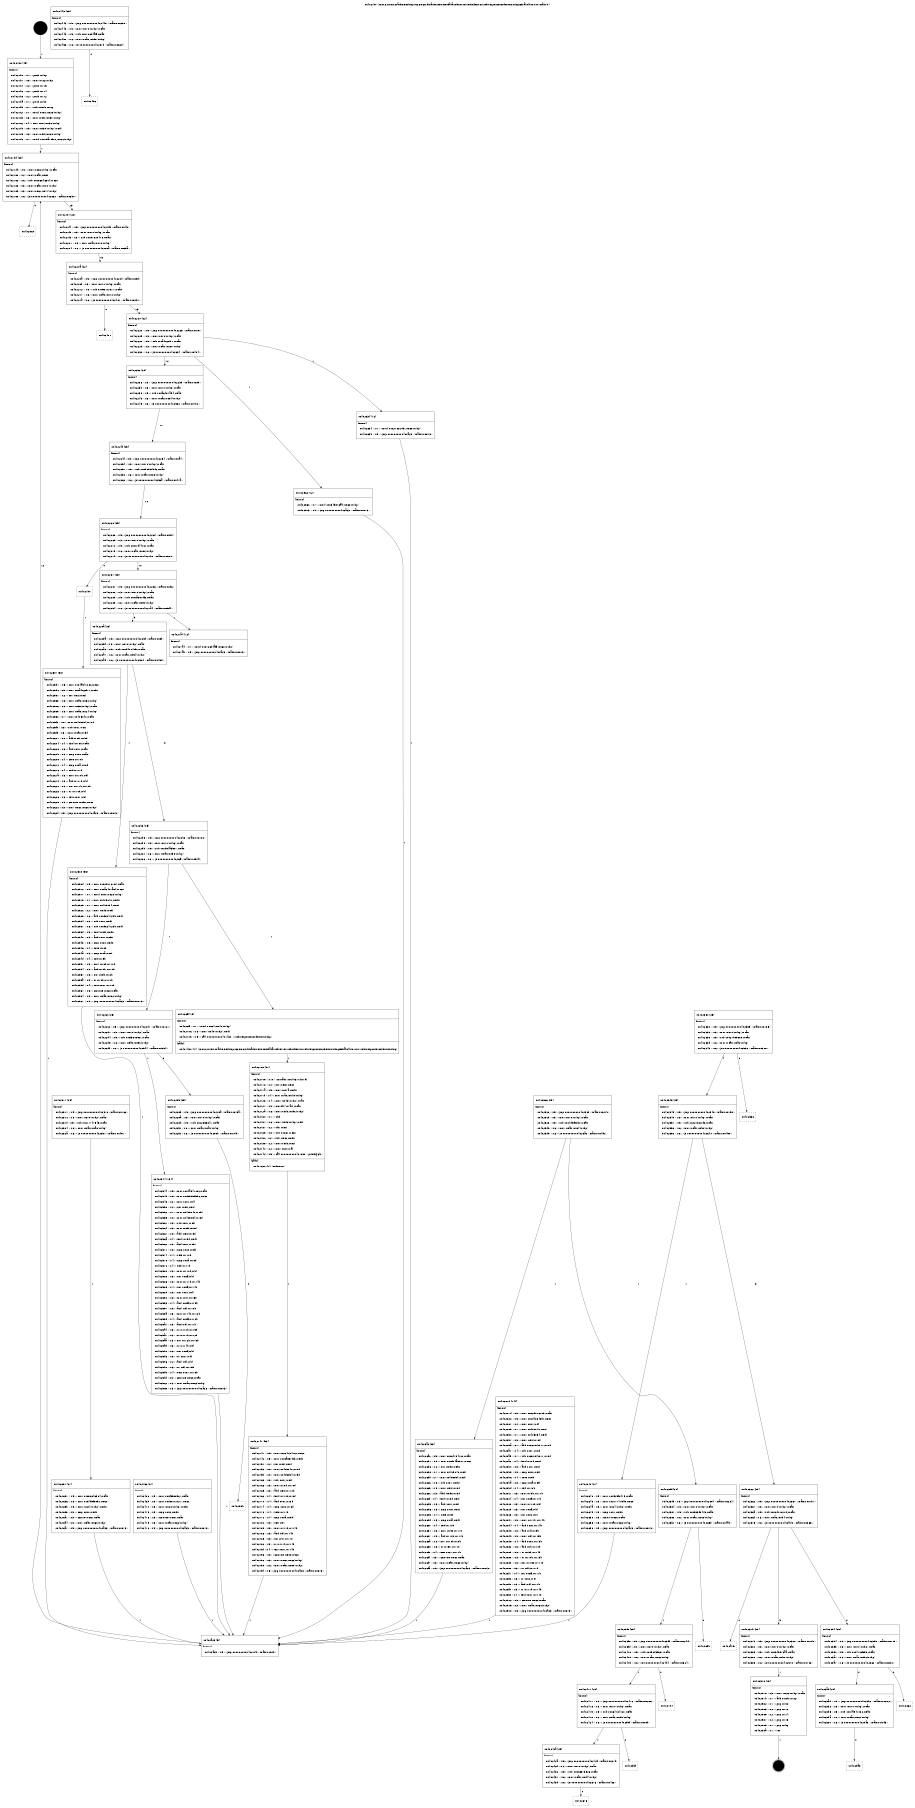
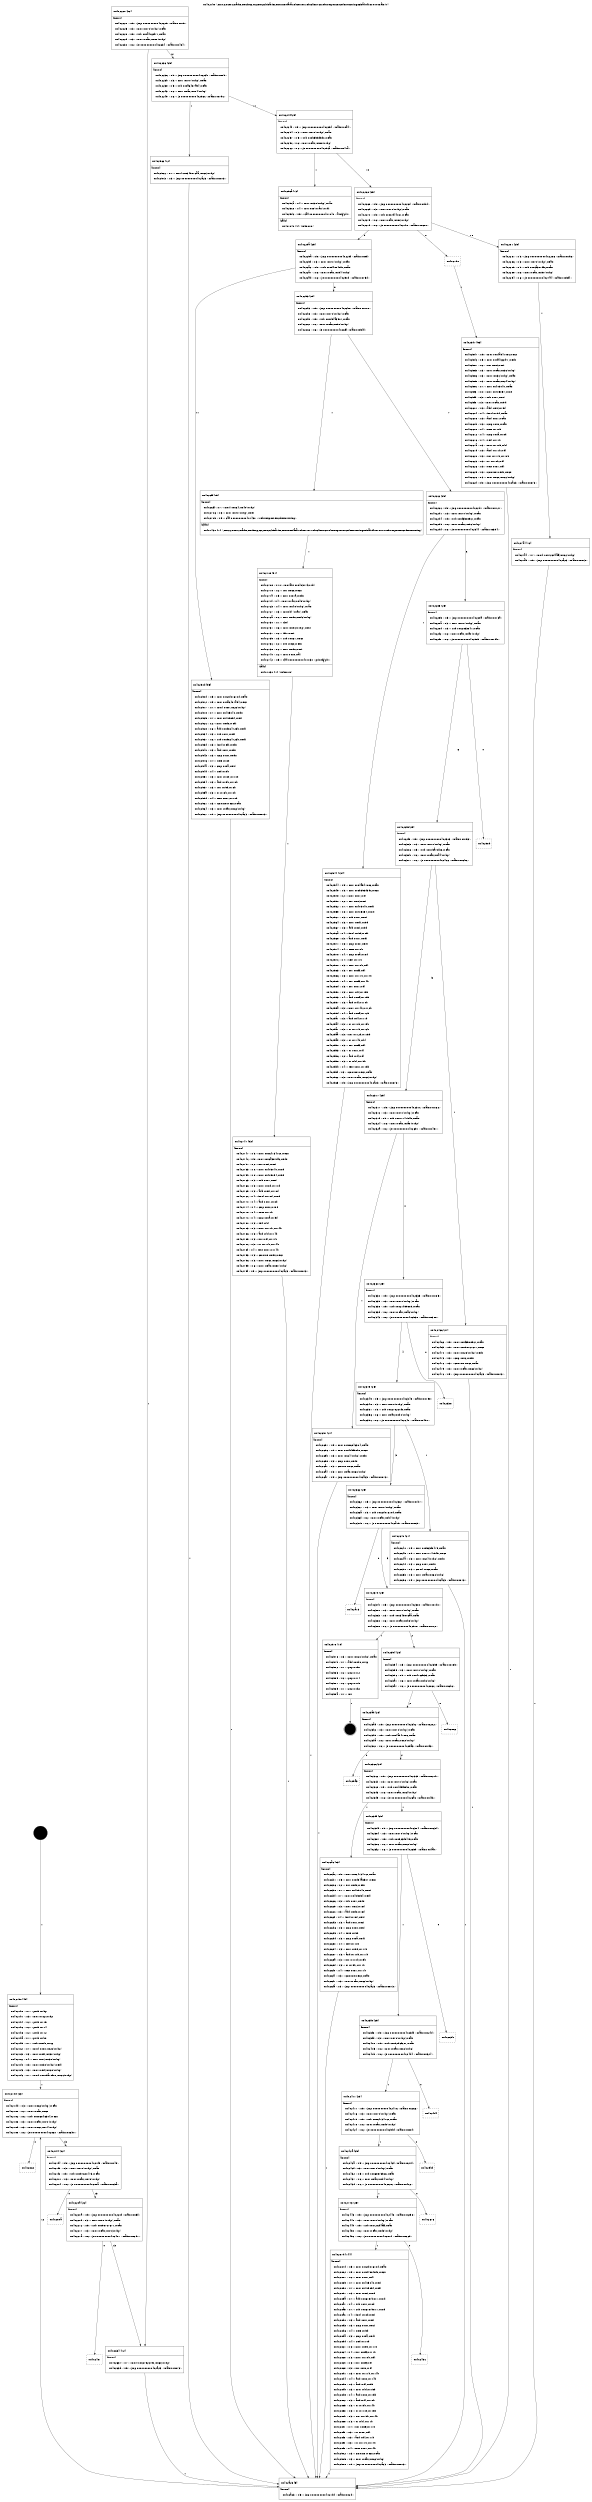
none -> (315, 209)
(134, 309) -> (125, 2293)
(260, 420) -> (190, 128)
(133, 617) -> (364, 234)
(129, 743) -> (197, 413)
none -> (434, 844)
none -> (404, 1206)
(819, 1575) -> (412, 1639)
none -> (533, 1601)
none -> (400, 1754)
none -> (378, 2193)
none -> (55, 2220)
none -> (376, 2245)
